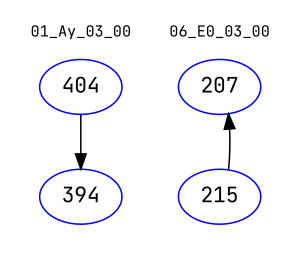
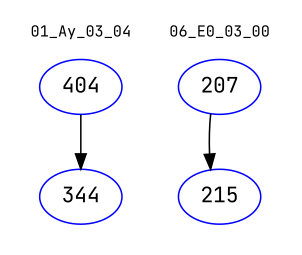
(82, 33) -> (82, 33)
(230, 149) -> (209, 134)
(81, 197) -> (81, 197)
